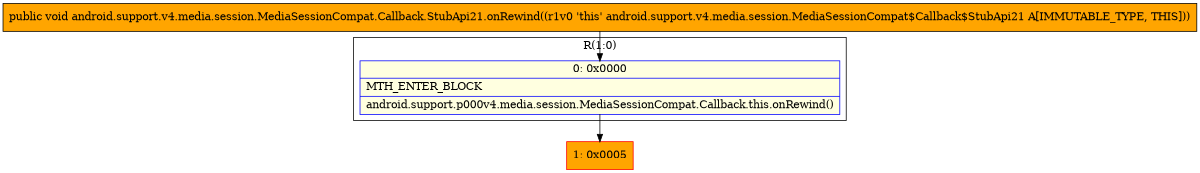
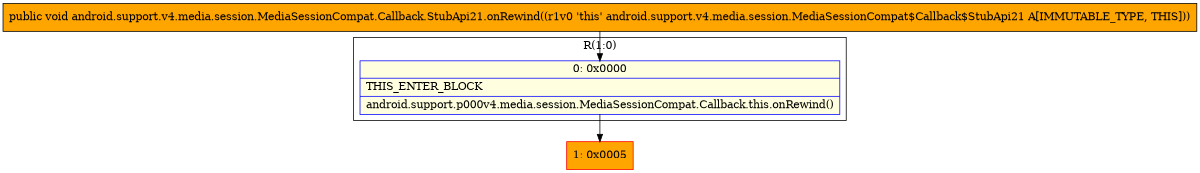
(424, 87) -> (424, 87)
